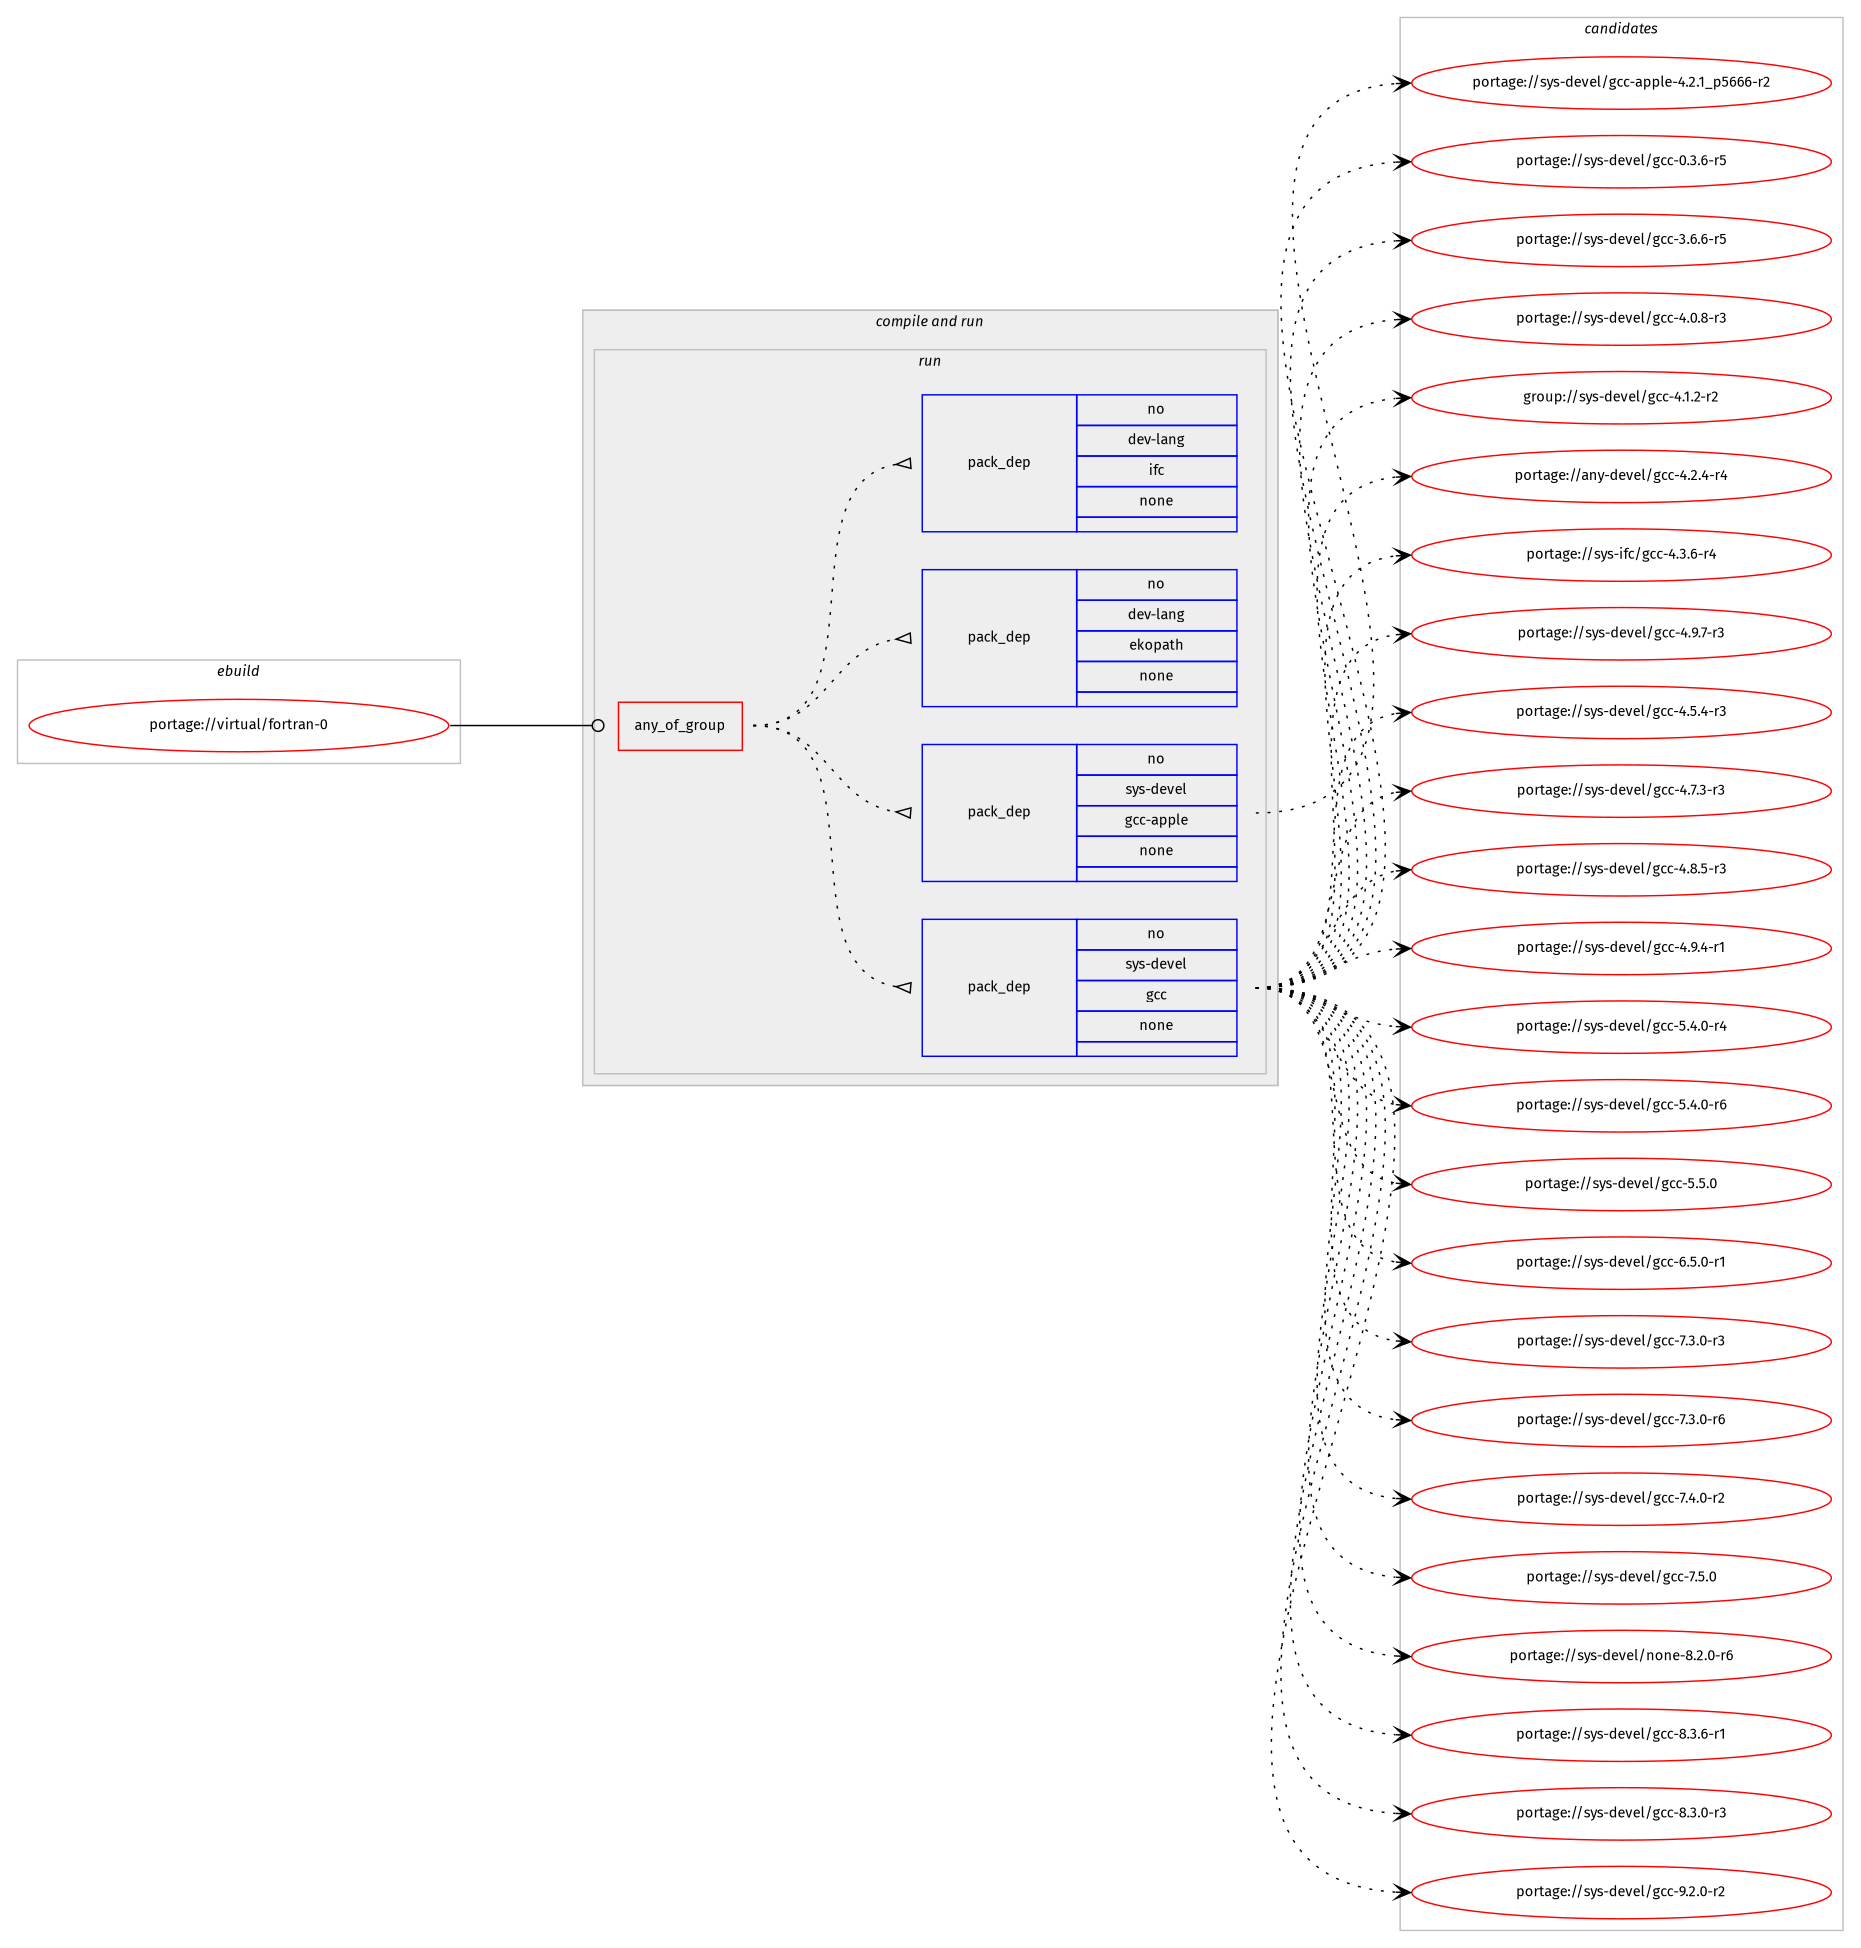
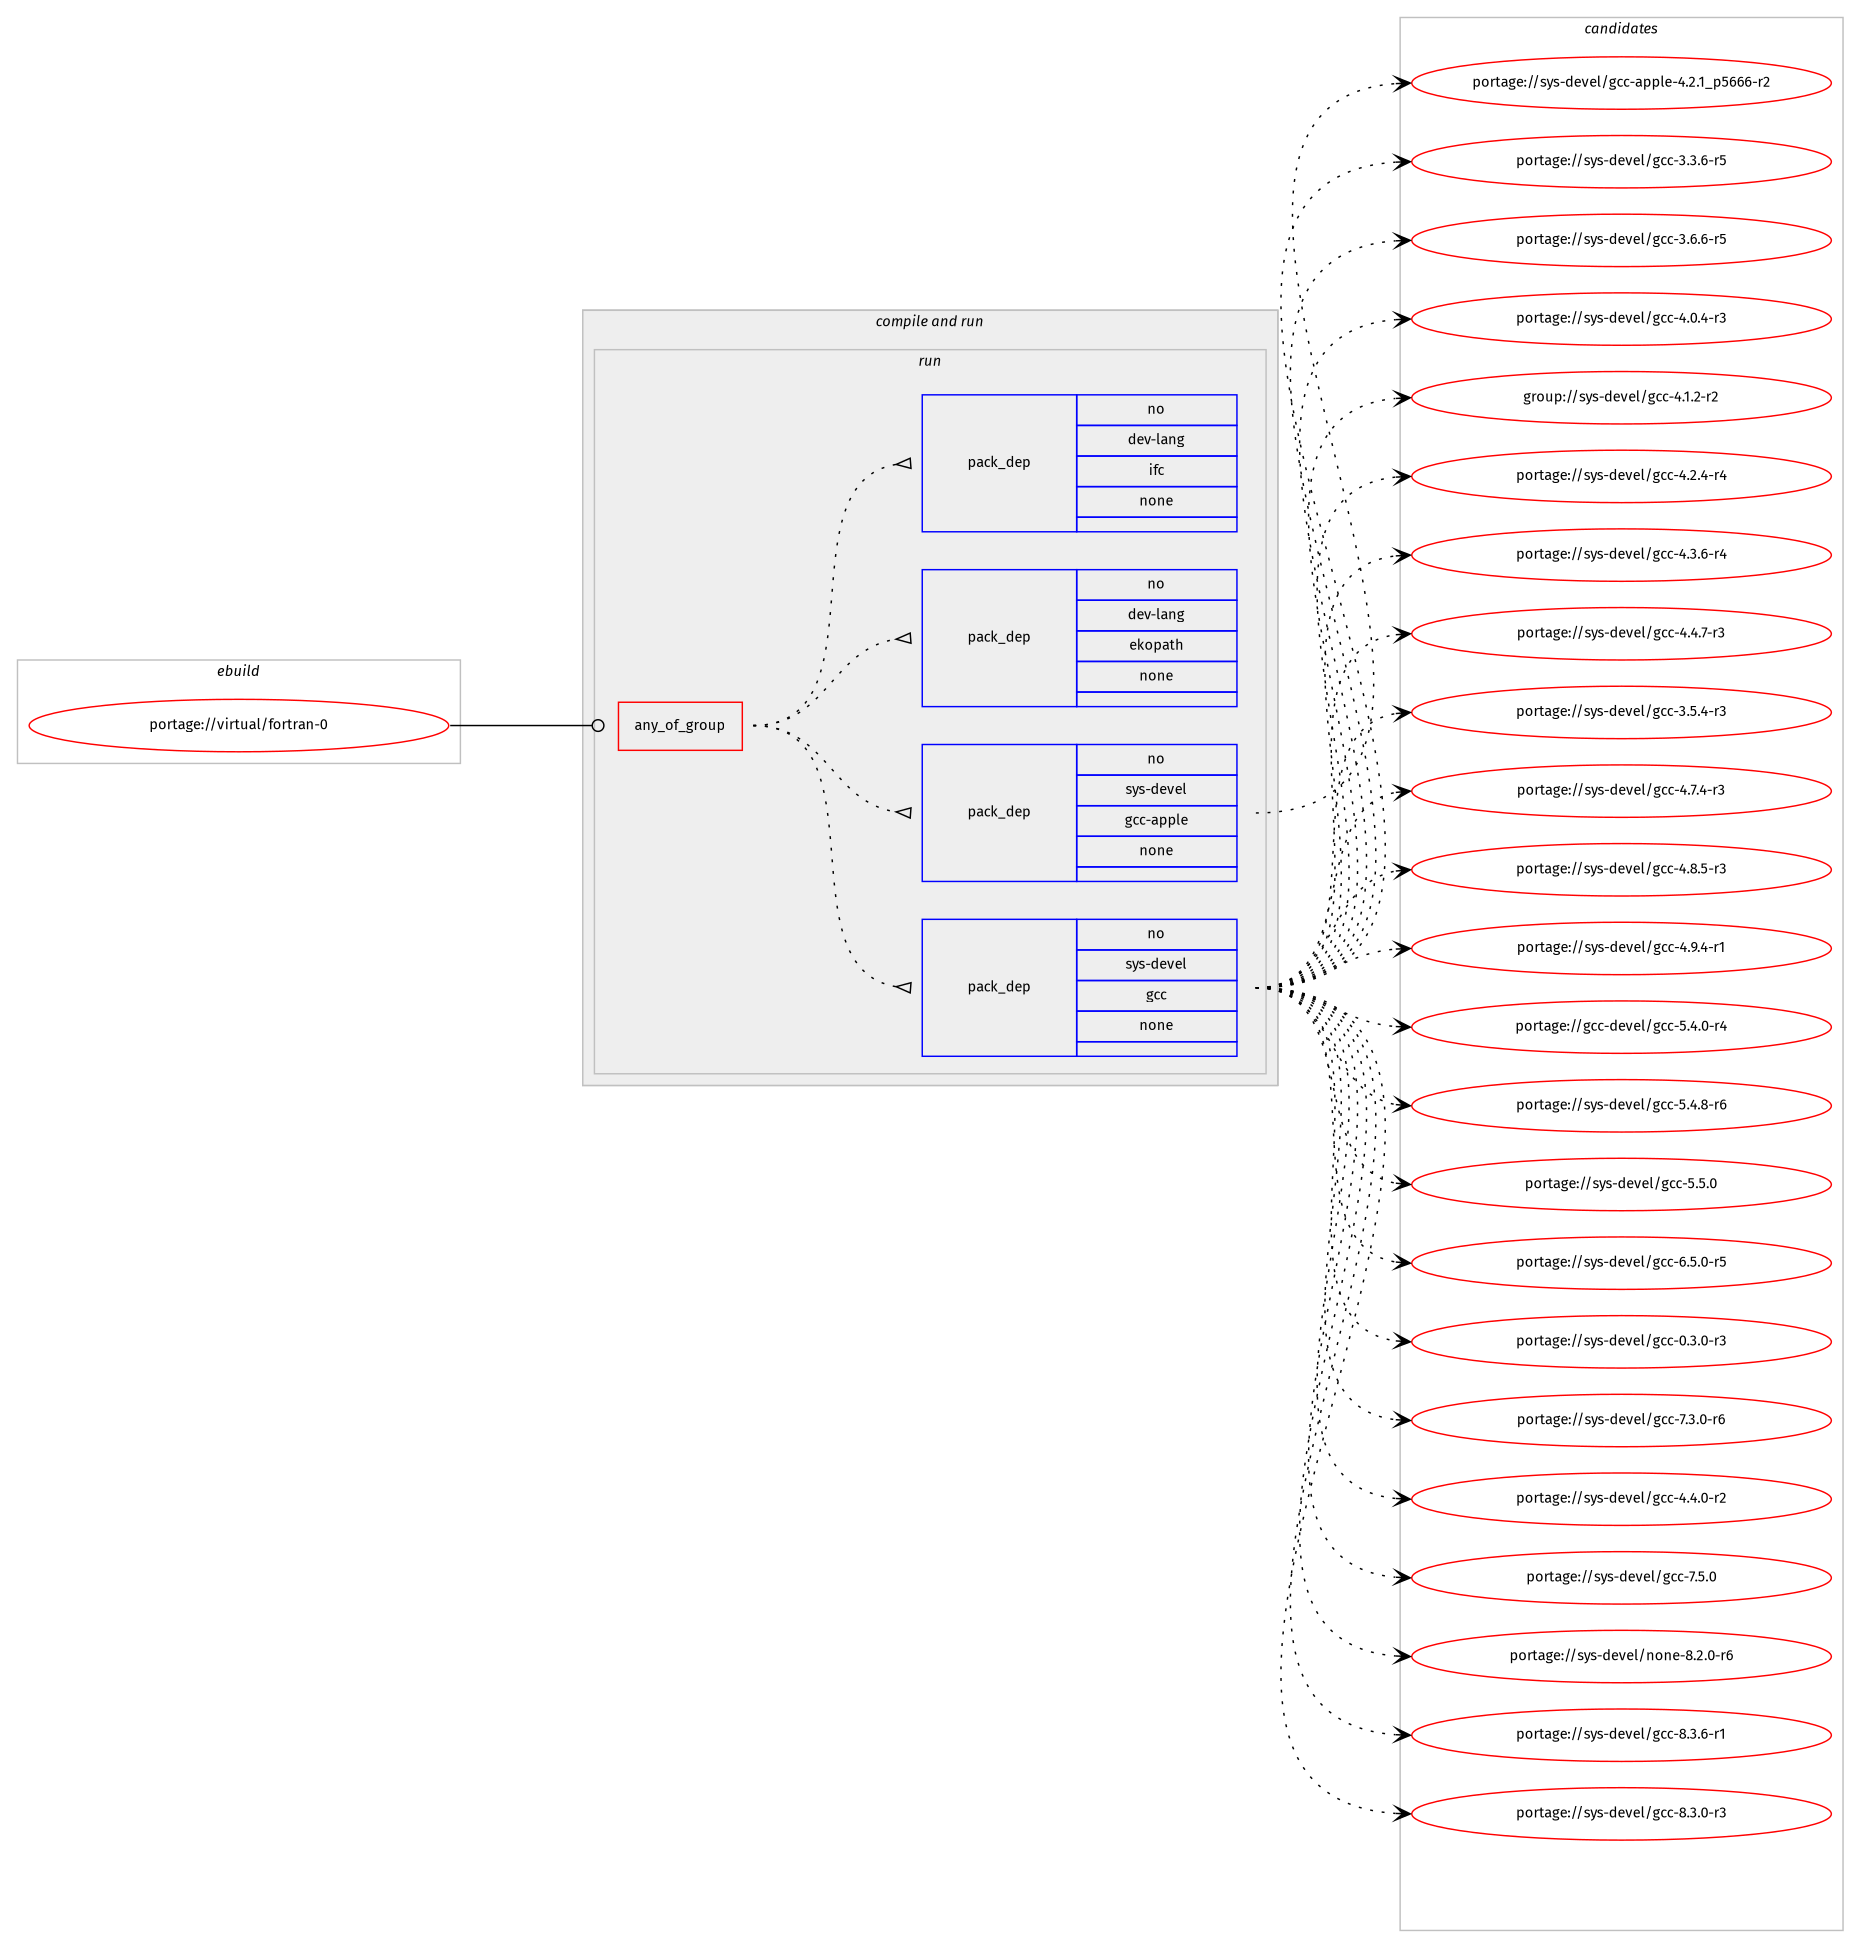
(1622, 162) -> (1622, 162)
(1622, 319) -> (1622, 319)
(1622, 476) -> (1622, 476)
(1622, 555) -> (1622, 555)
(1622, 634) -> (1622, 634)
(1622, 712) -> (1622, 712)
(1622, 791) -> (1622, 791)
(1622, 1027) -> (1622, 1027)
(1622, 1106) -> (1622, 1106)
(1622, 1263) -> (1622, 1263)
(1622, 1342) -> (1622, 1342)
(1622, 1499) -> (1622, 1499)
(1622, 1893) -> none
